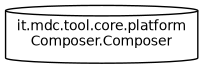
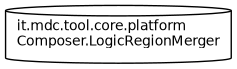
(102, 34) -> (118, 34)
